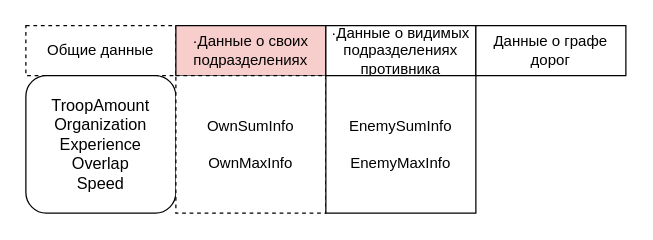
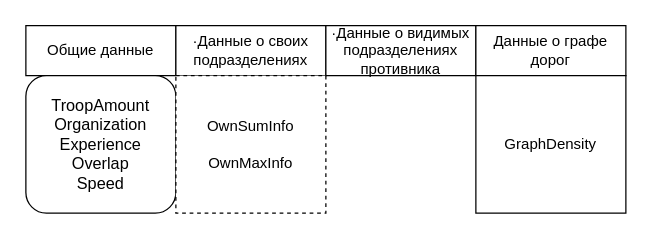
(101, 51) -> (101, 51)
(251, 51) -> (251, 51)
(401, 144) -> none
none -> (551, 144)
